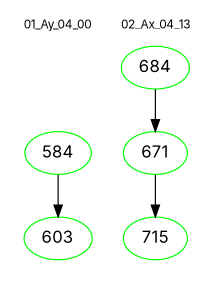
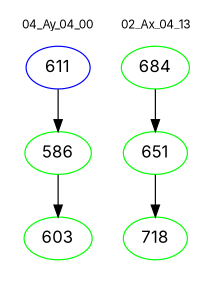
(58, 26) -> (58, 26)
none -> (58, 68)
(58, 153) -> (58, 153)
(155, 153) -> (155, 153)
(155, 238) -> (155, 238)
